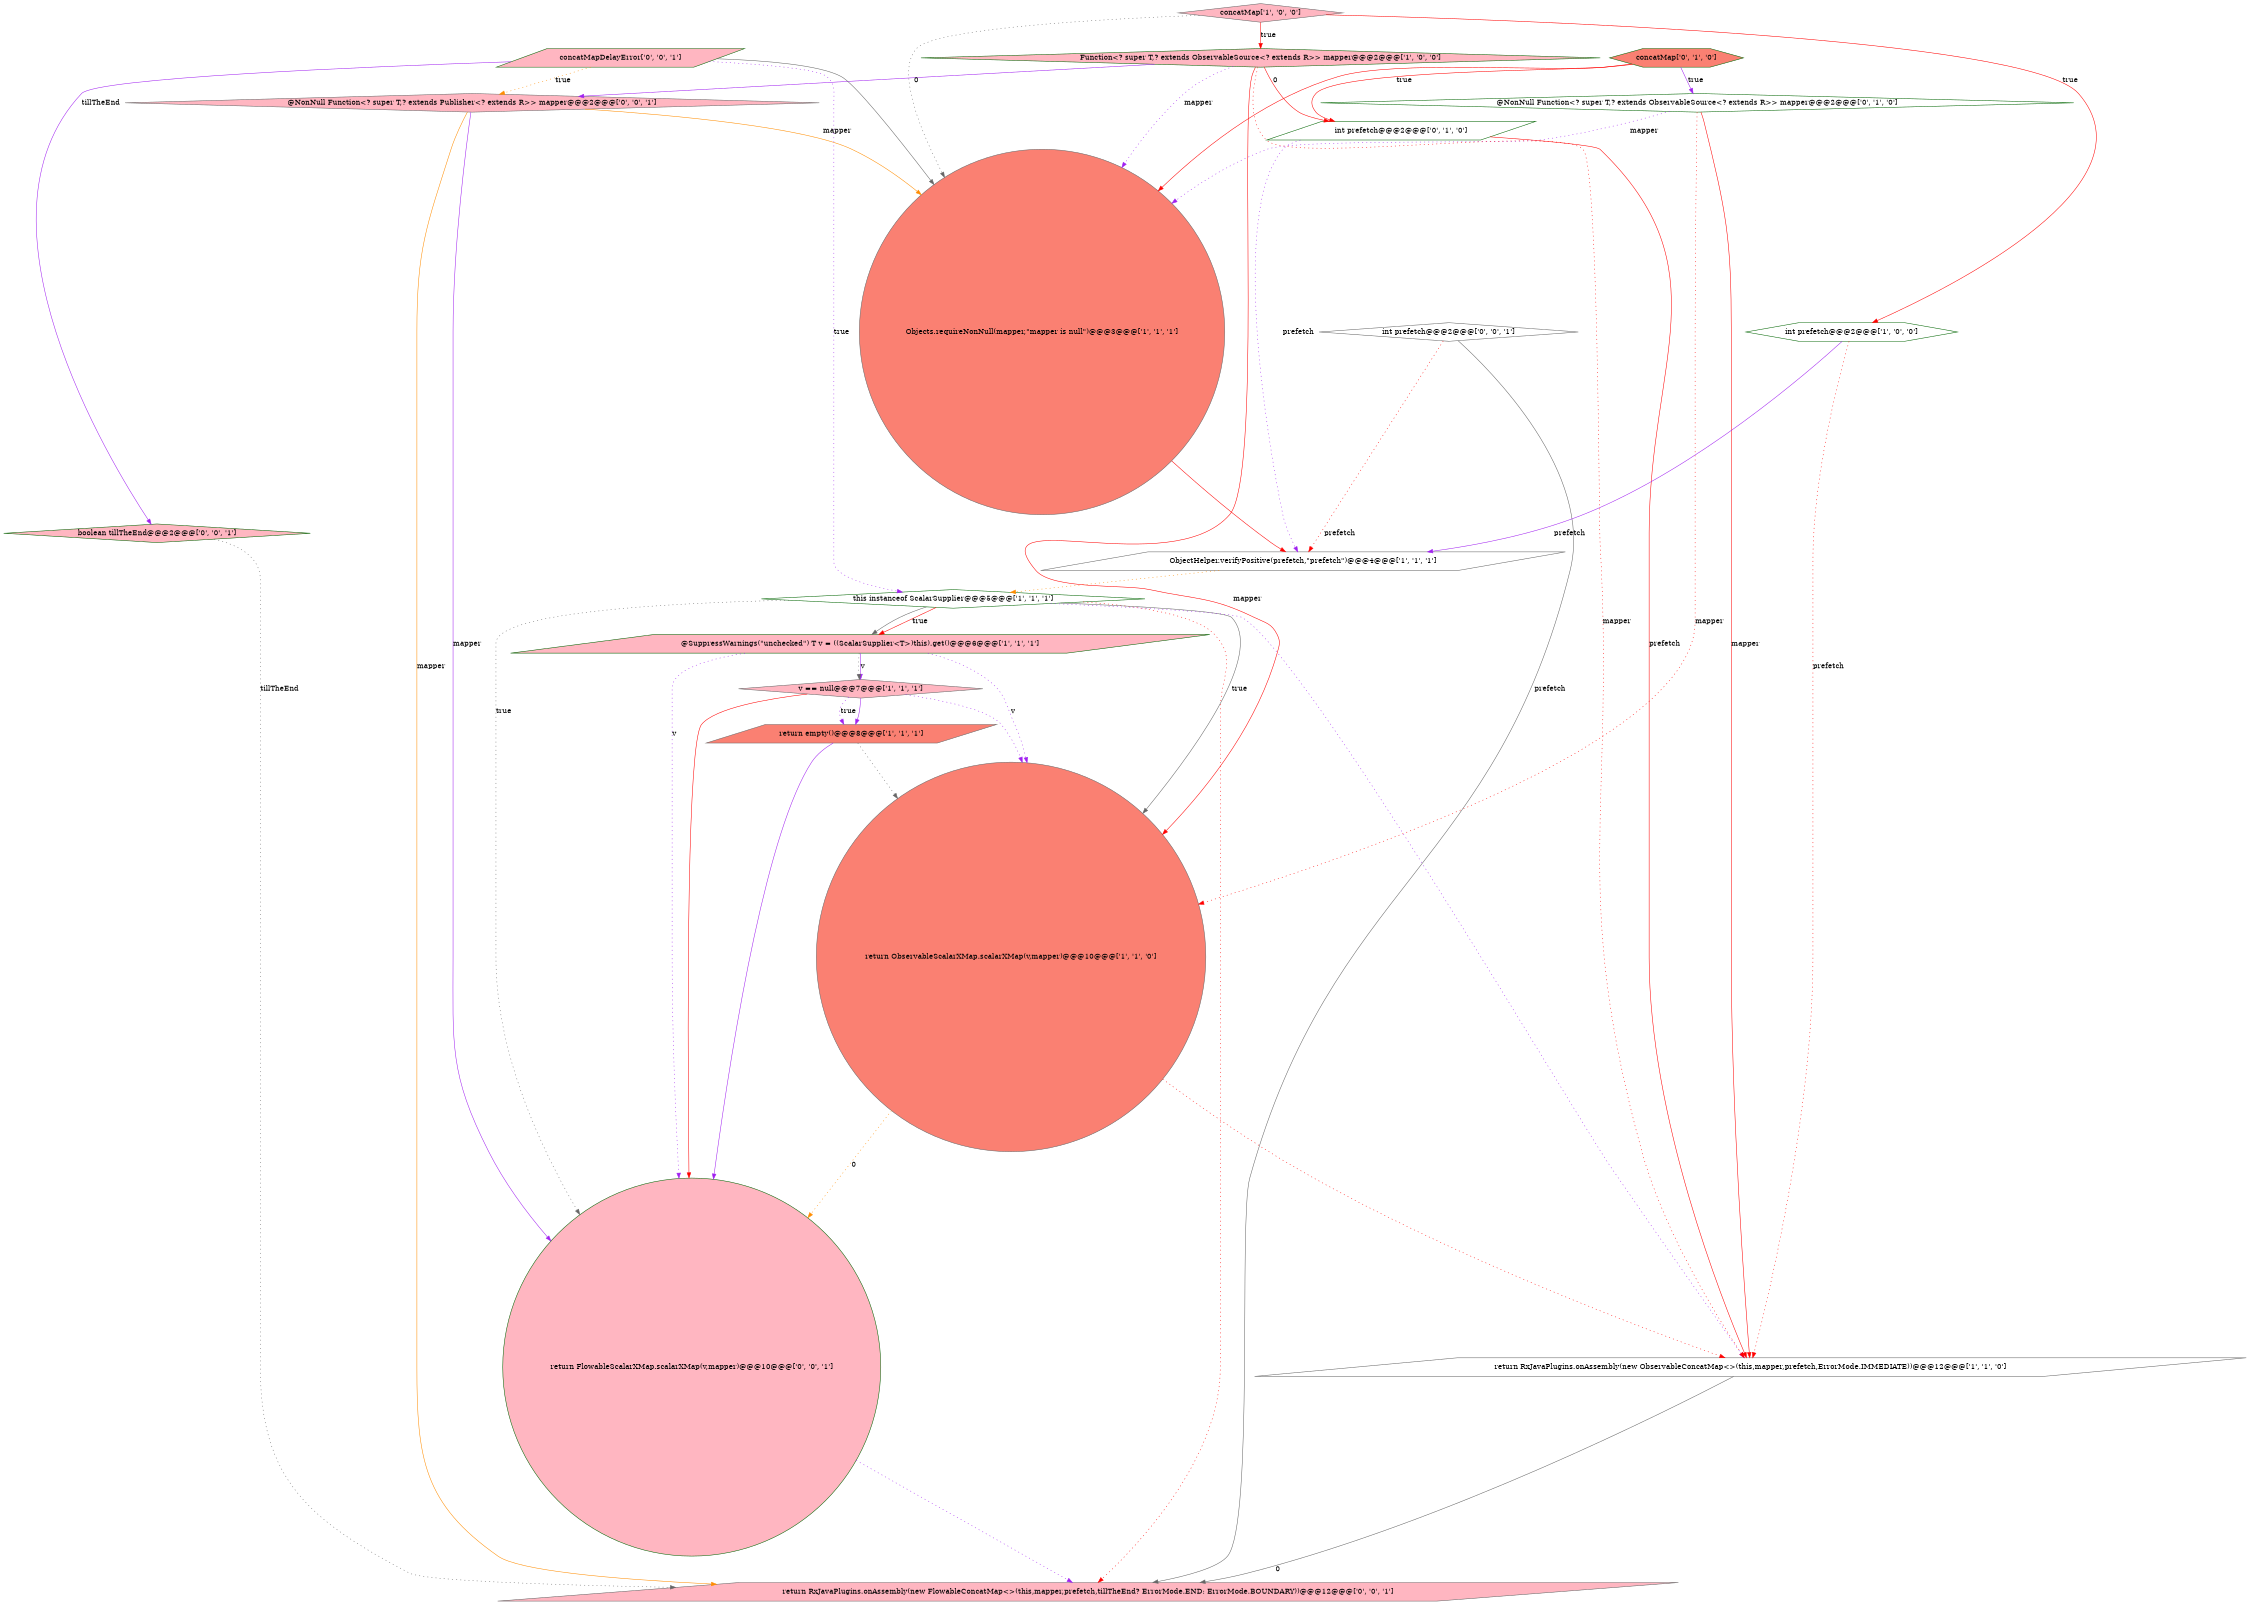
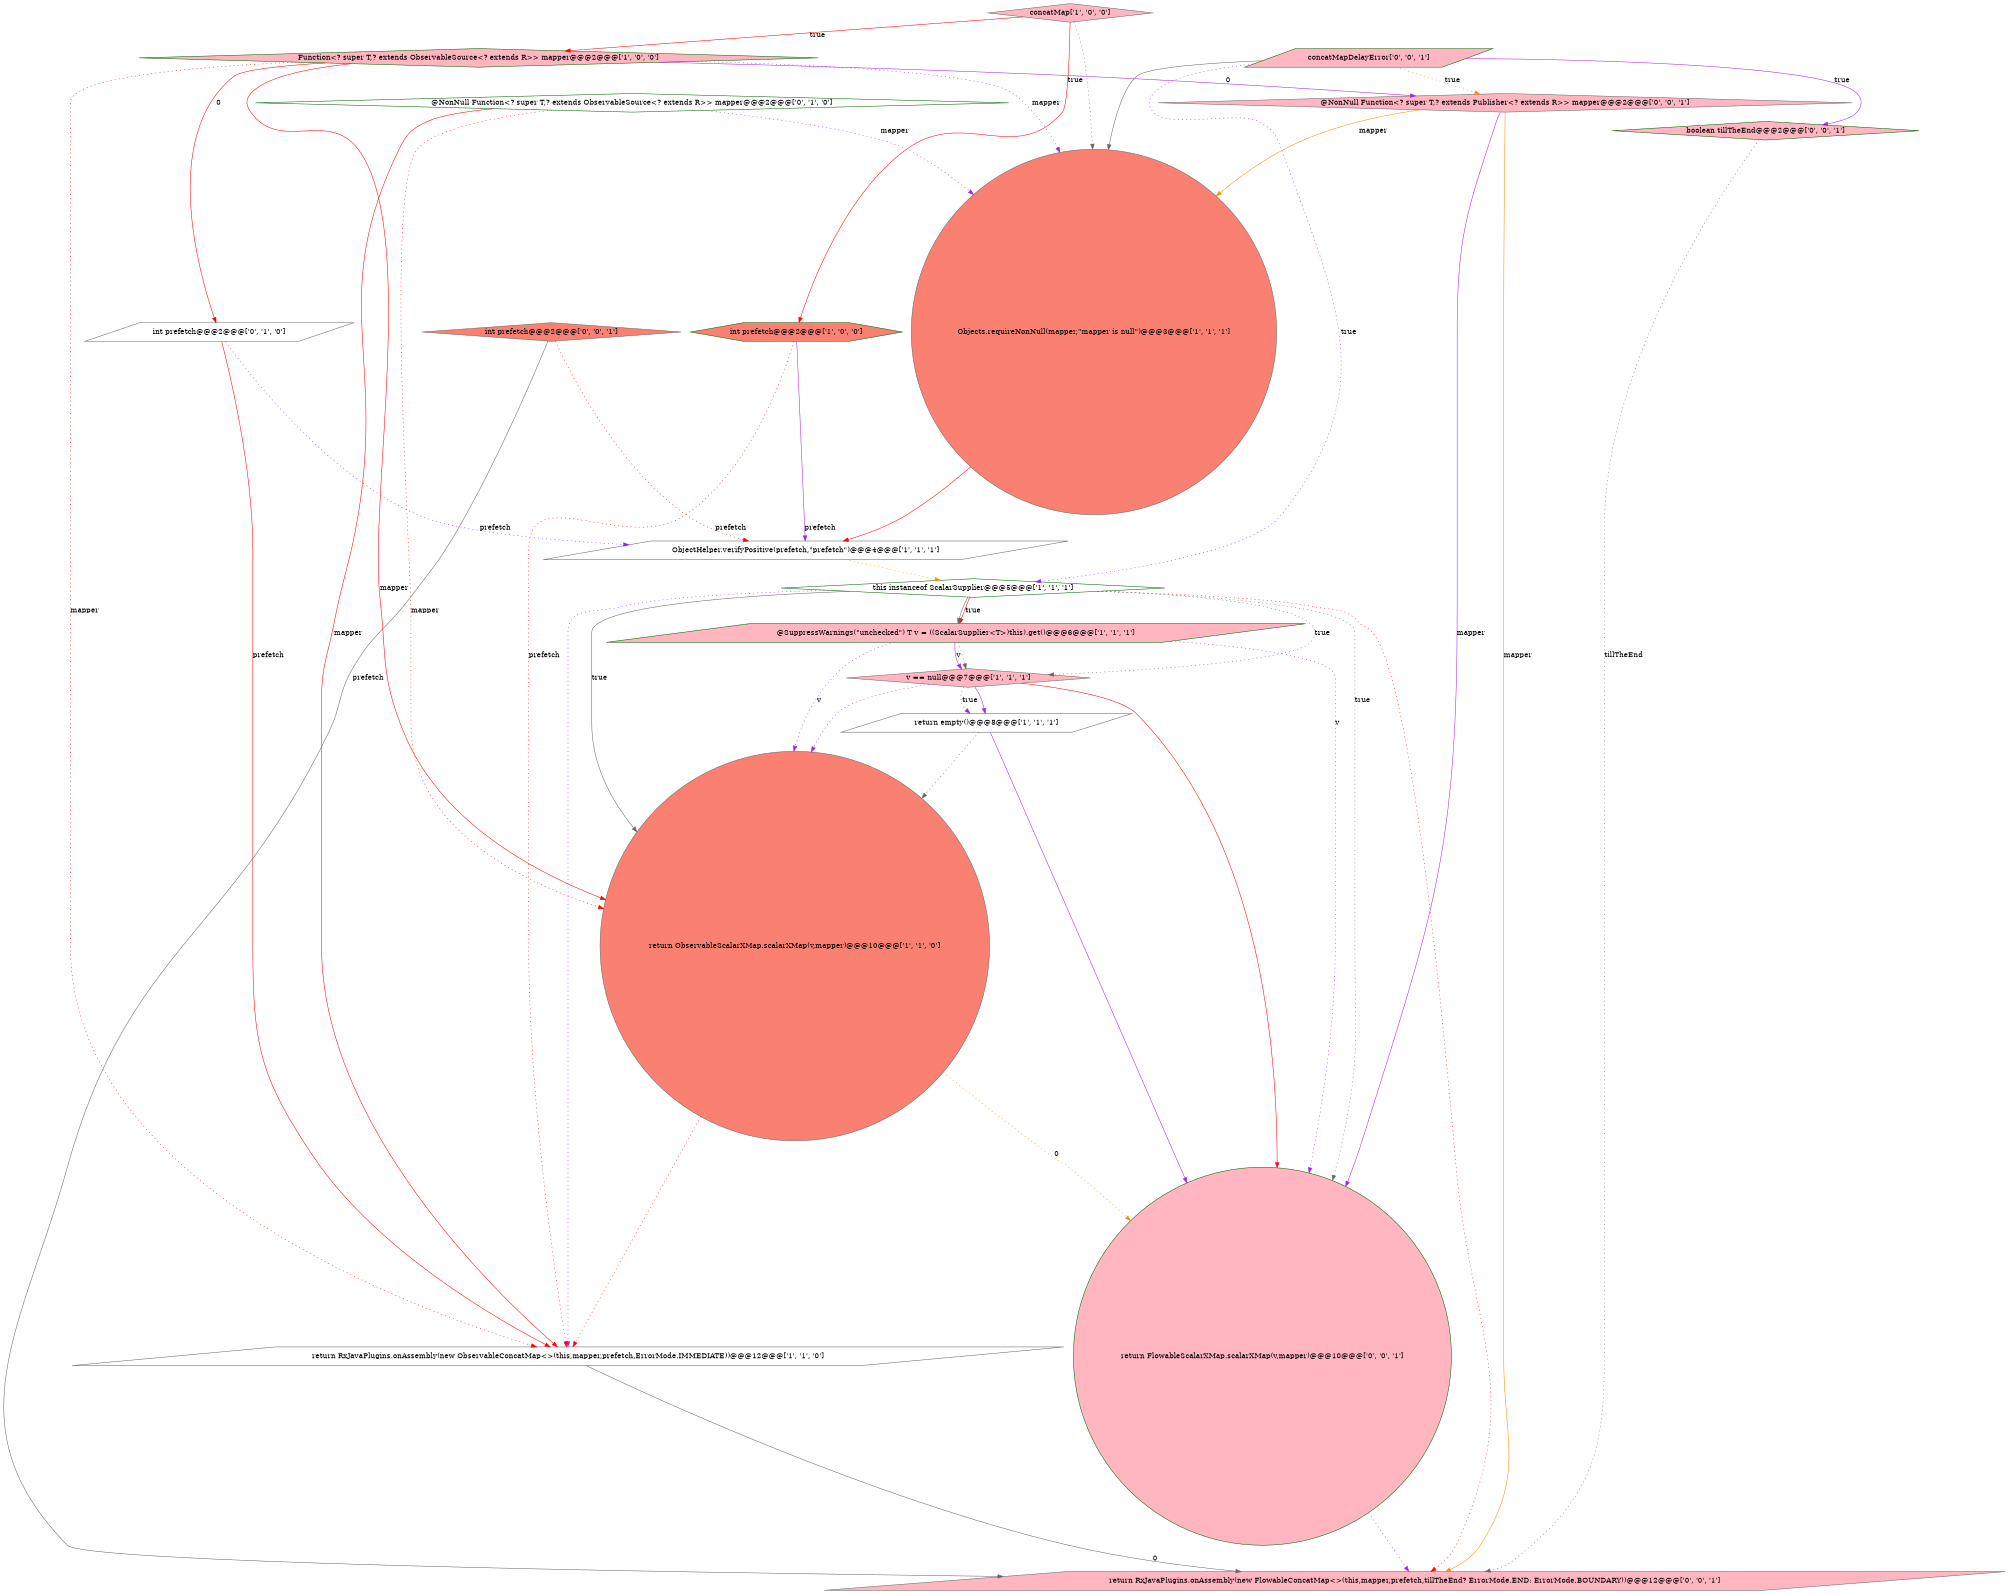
(1677, 58) -> none
(101, 103) -> (1842, 80)
(1401, 131) -> (219, 332)
(1449, 332) -> (551, 332)
(1852, 332) -> (796, 332)
none -> (1298, 649)
(851, 734) -> (986, 723)
